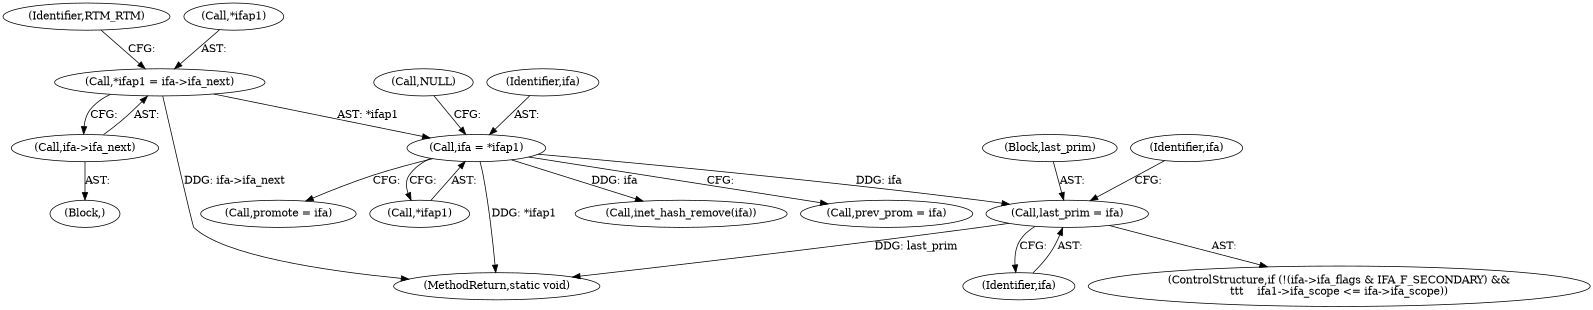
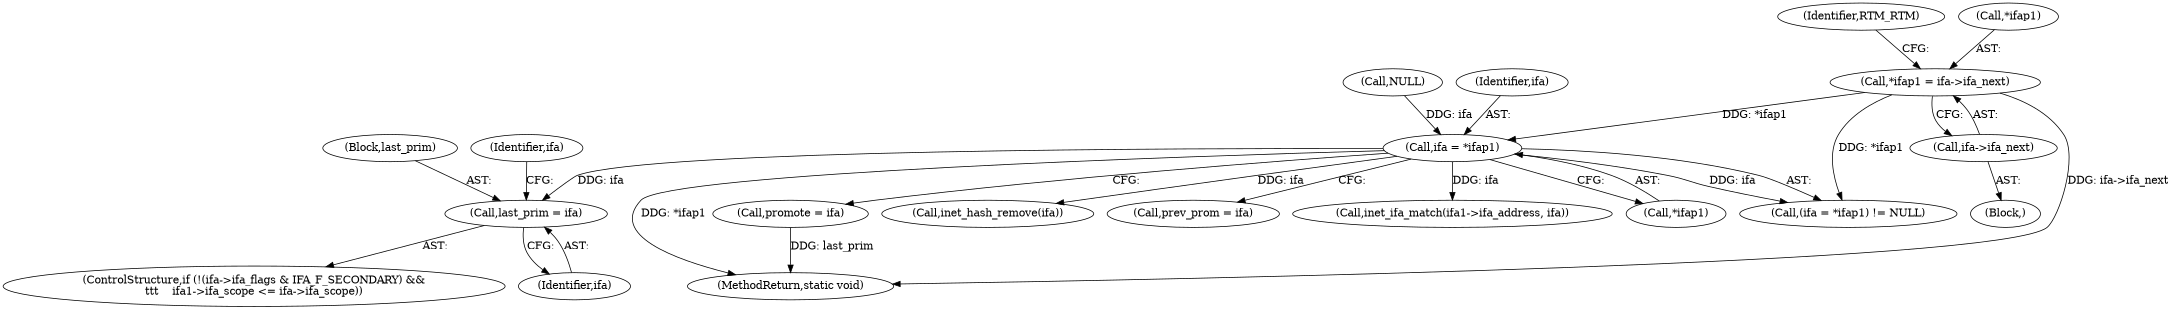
(368, 115) -> (1755, 115)
(469, 115) -> (1449, 115)
none -> (1452, 214)
none -> (1848, 214)
(795, 251) -> (791, 246)
